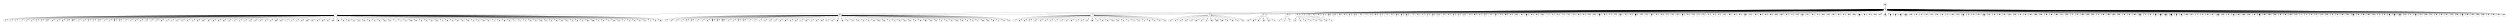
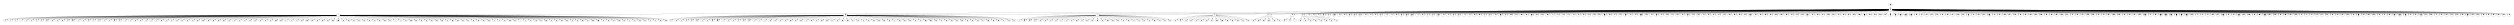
none -> (442, 20)
